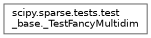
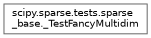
(76, 19) -> (76, 19)
